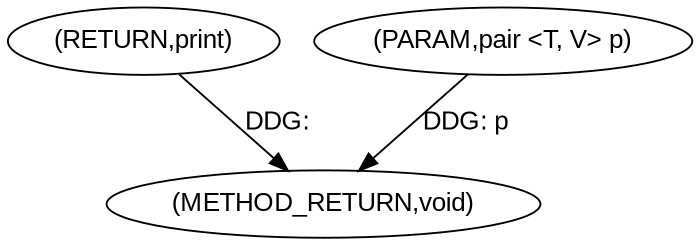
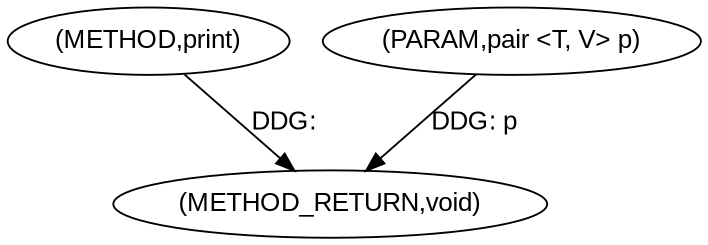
(144, 41) -> (149, 41)
